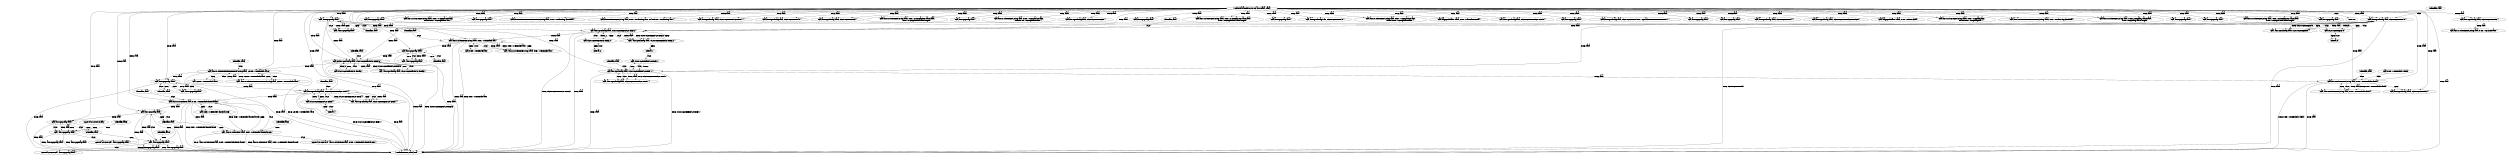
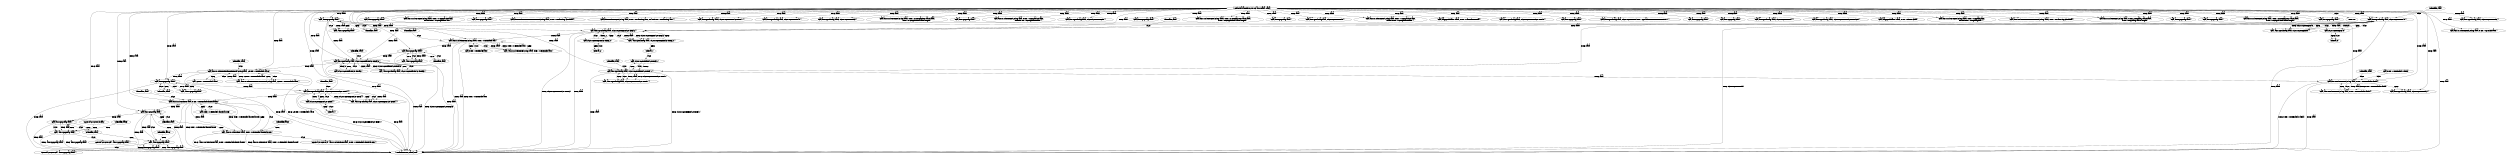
(1325, 20) -> (1325, 20)
(2477, 25) -> (1871, 9)
(357, 61) -> (357, 61)
